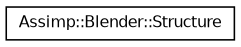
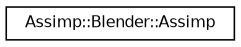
(120, 23) -> (120, 23)
